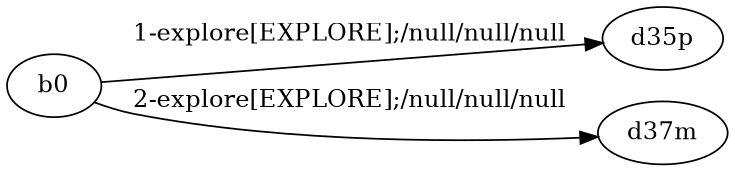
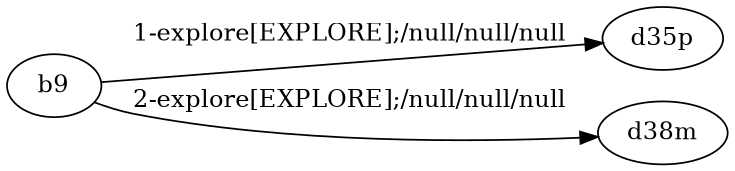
(54, 86) -> (54, 86)
(663, 133) -> (663, 133)
